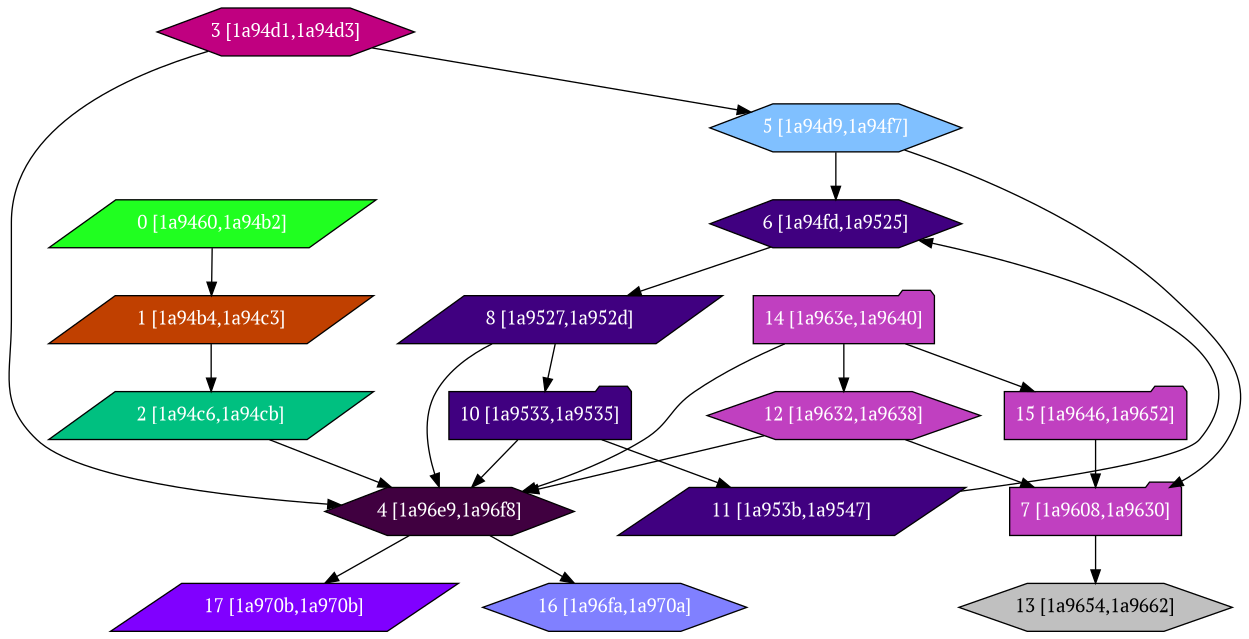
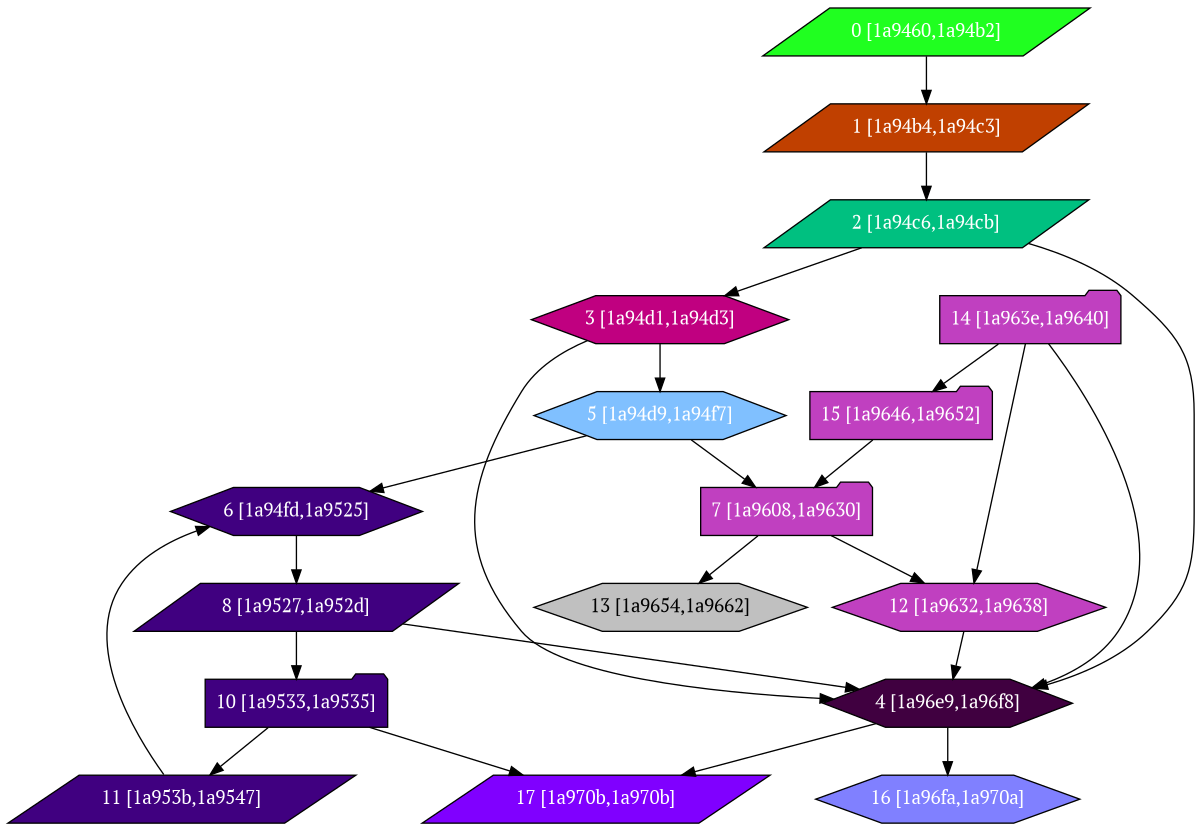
none -> (800, 269)
(499, 459) -> (440, 749)
(963, 461) -> (872, 556)
